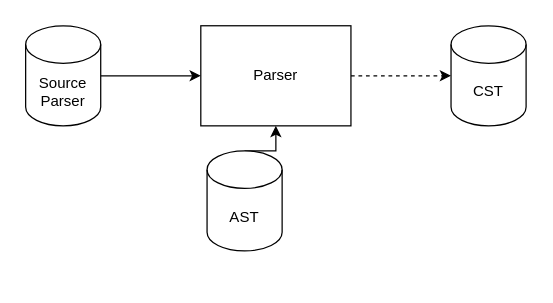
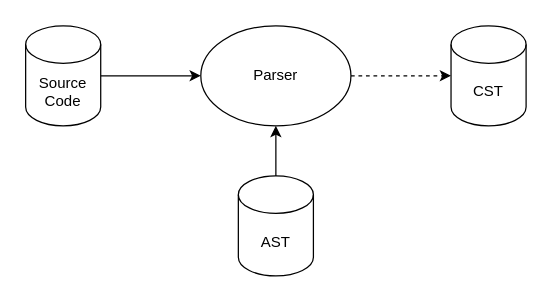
(276, 76) -> (276, 76)
(63, 92) -> (63, 92)
(244, 201) -> (276, 226)
